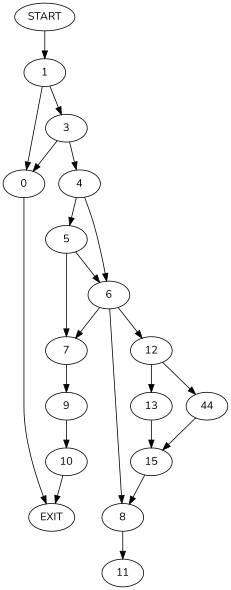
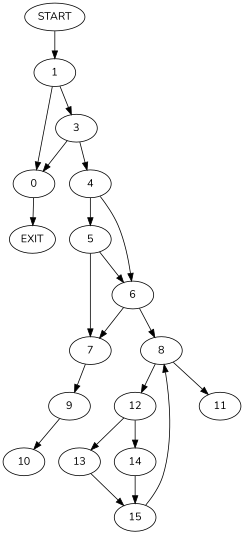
(128, 320) -> (150, 375)
(207, 406) -> (135, 462)
(60, 486) -> none
